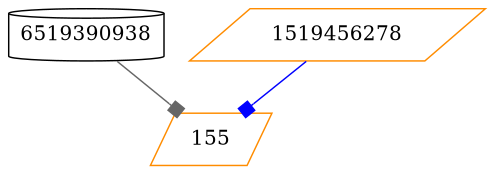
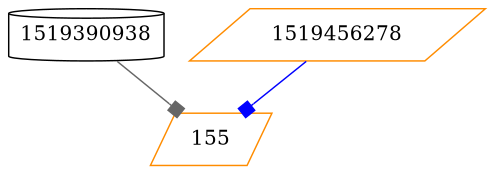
(86, 35) -> (86, 35)
